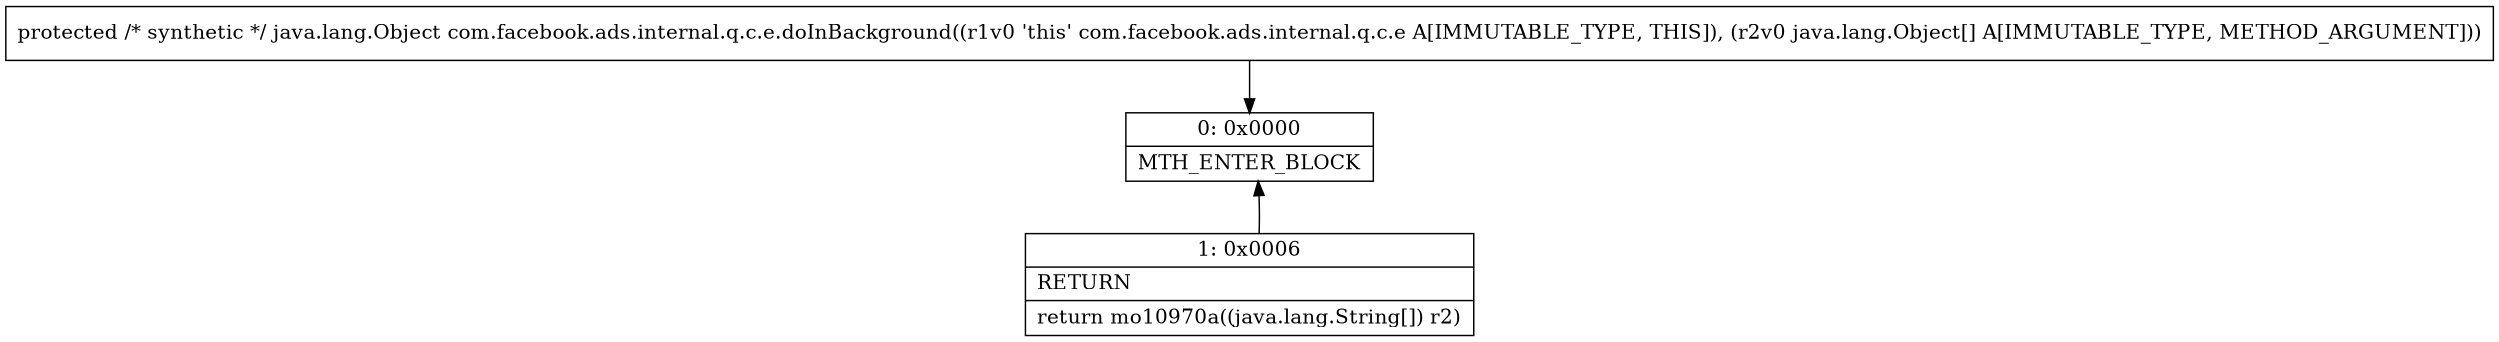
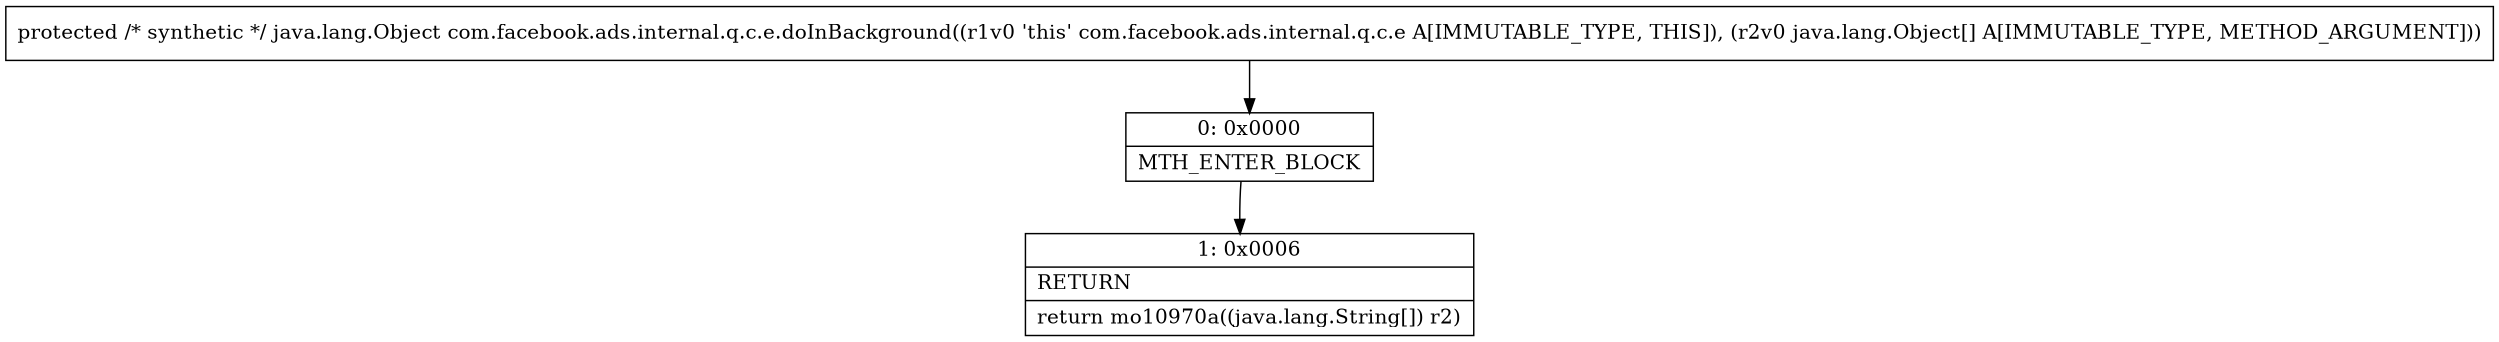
(1259, 215) -> (1240, 200)
